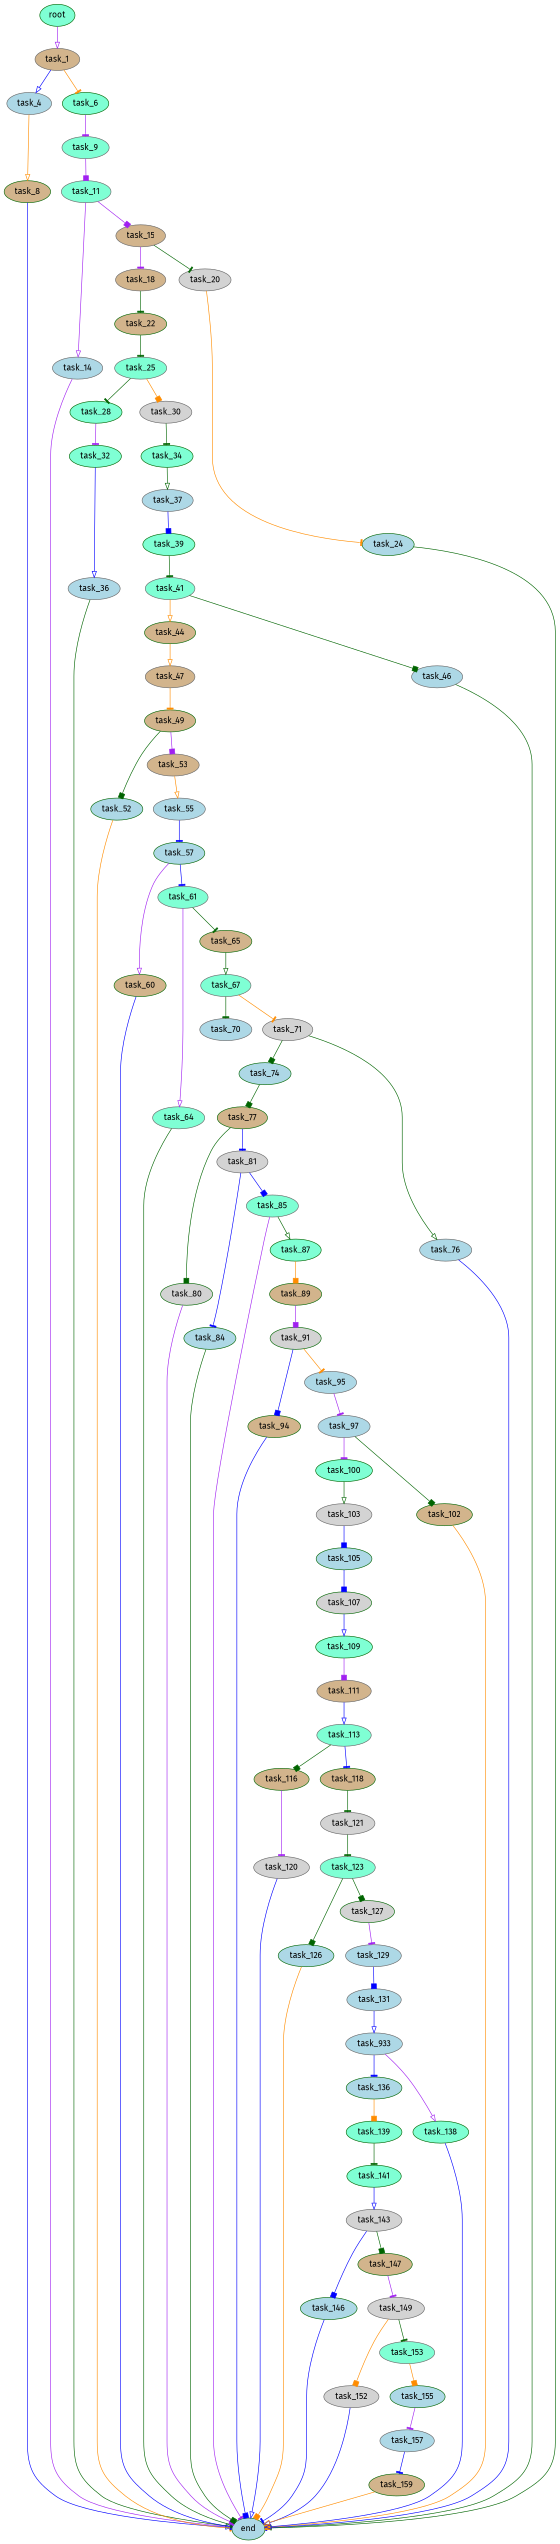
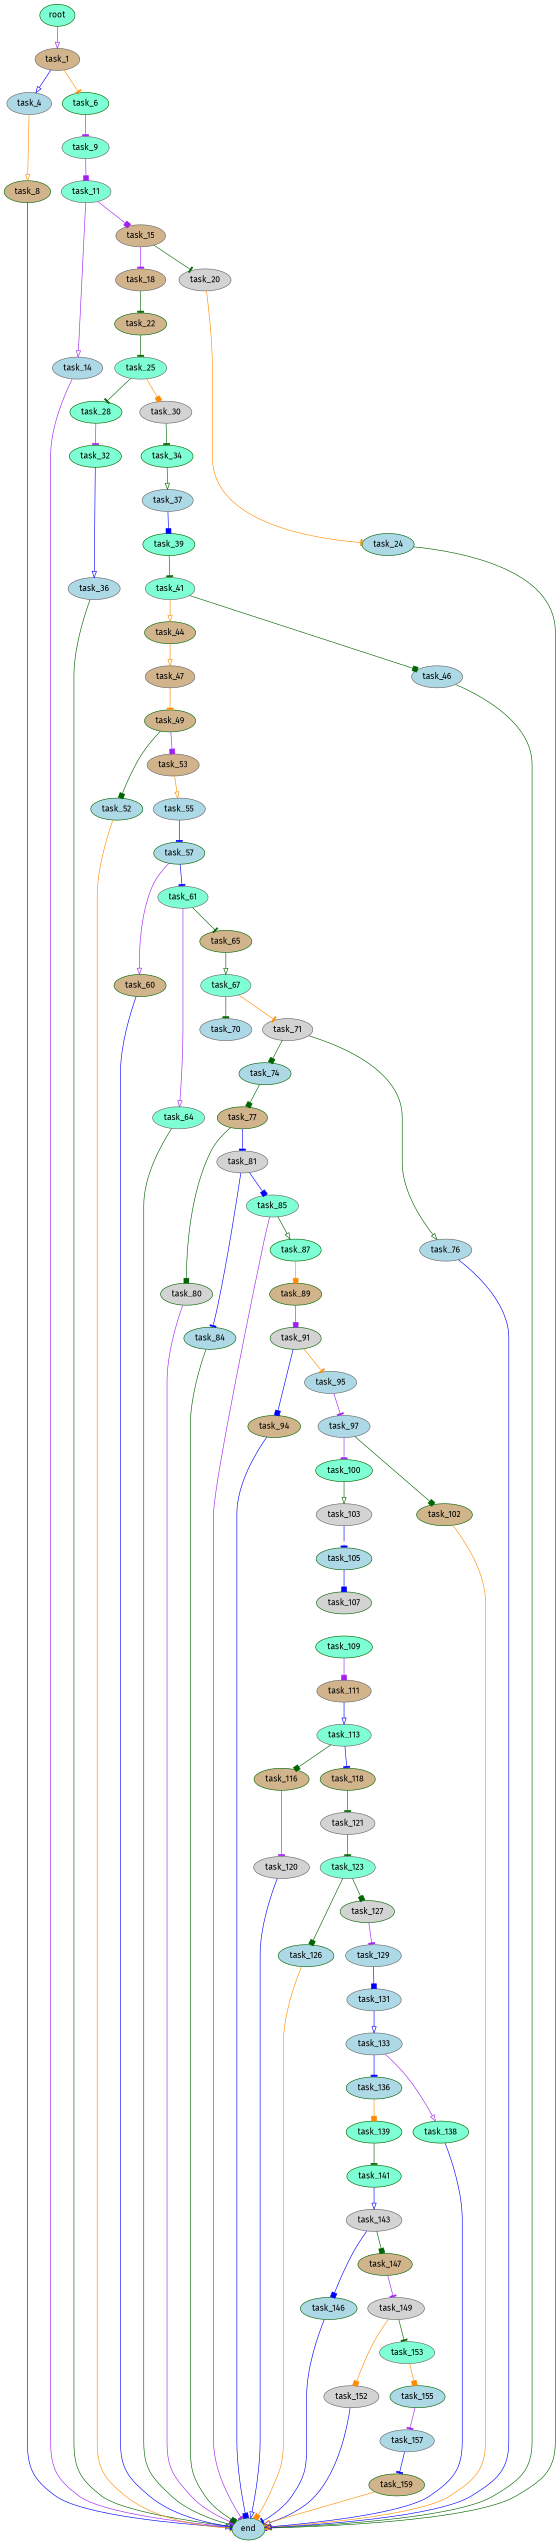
(344, 1534) -> (344, 1534)
(344, 1622) -> none
(374, 2044) -> (374, 2044)
